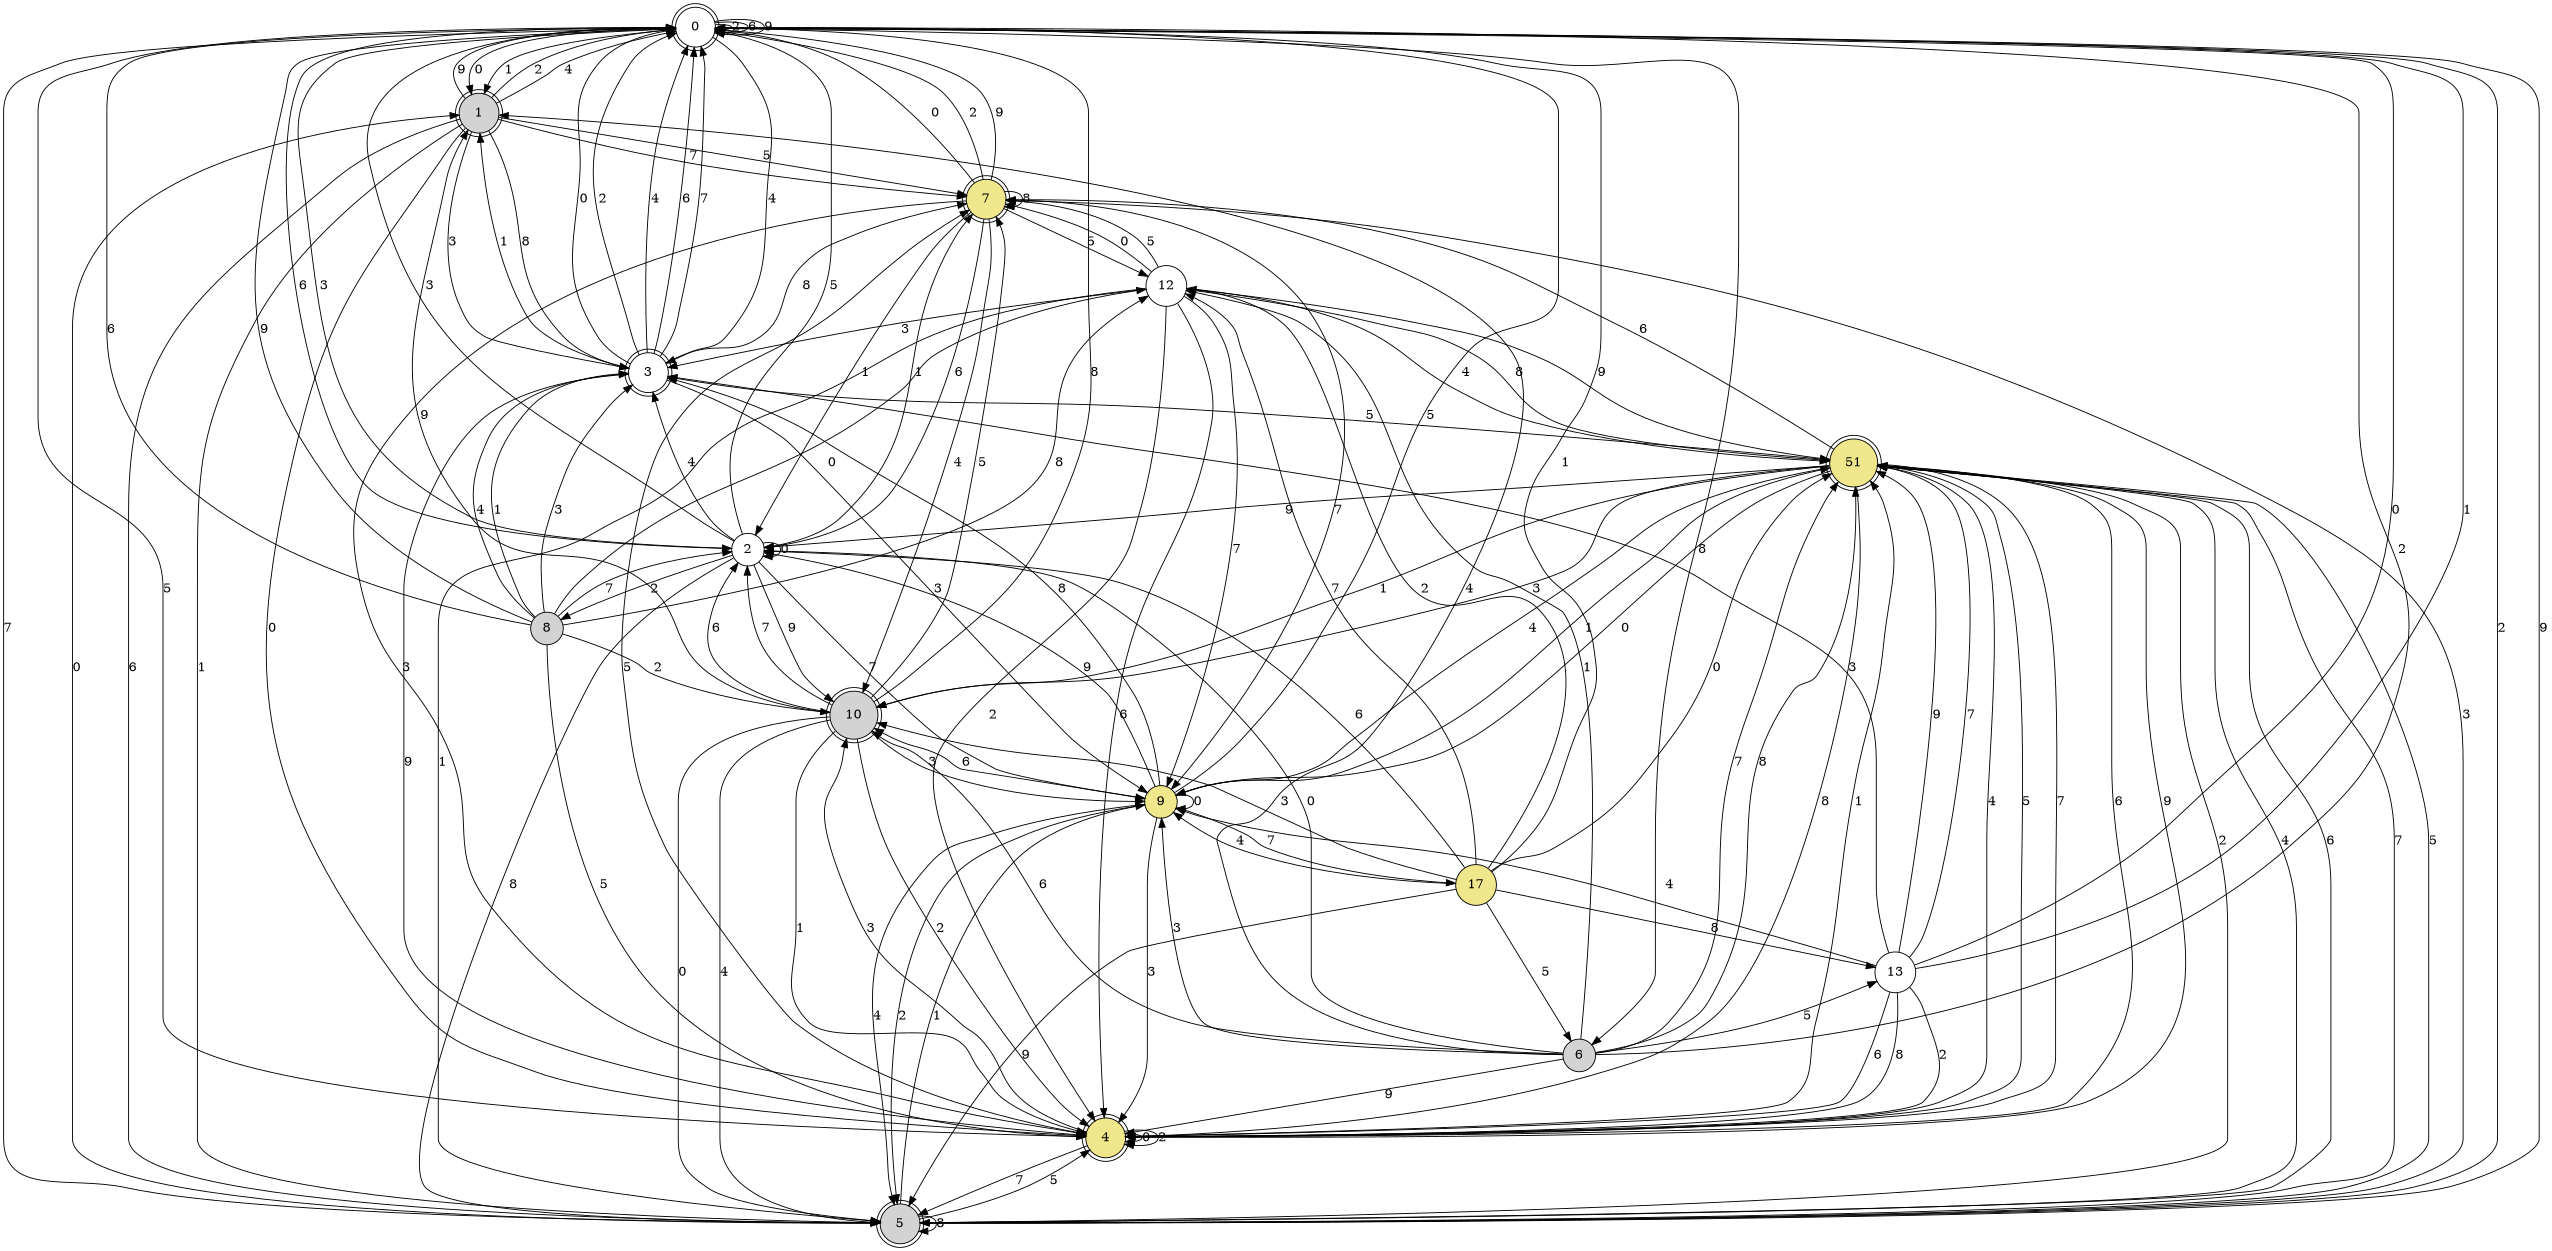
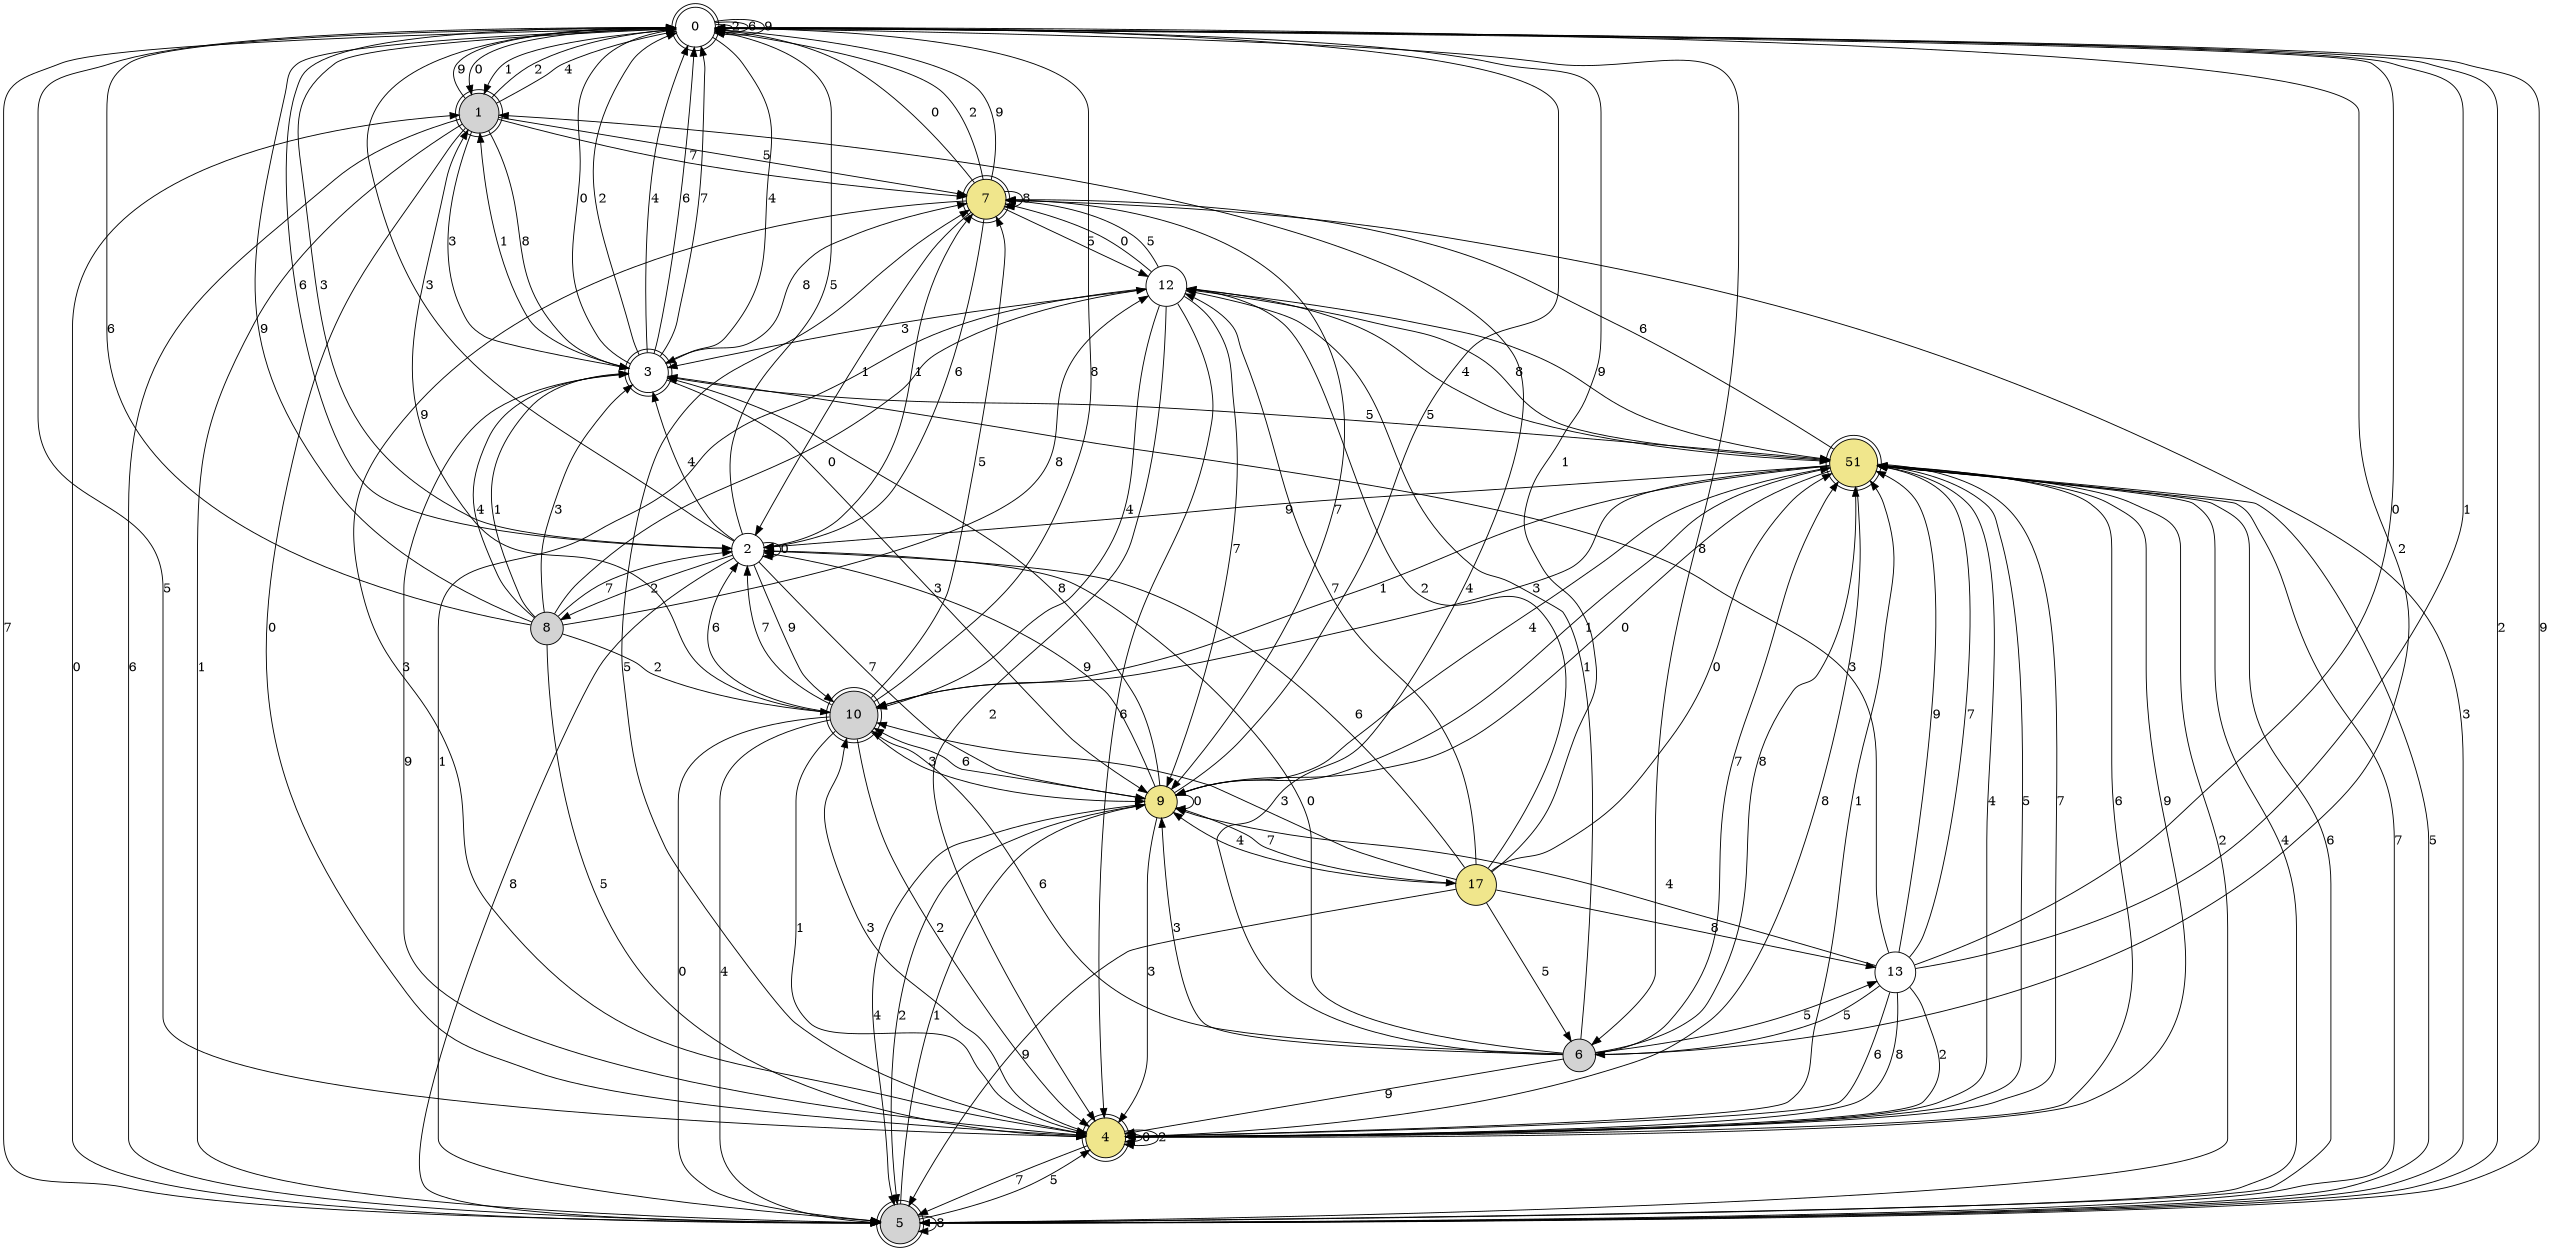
(948, 456) -> (1101, 561)
none -> (1769, 1036)
